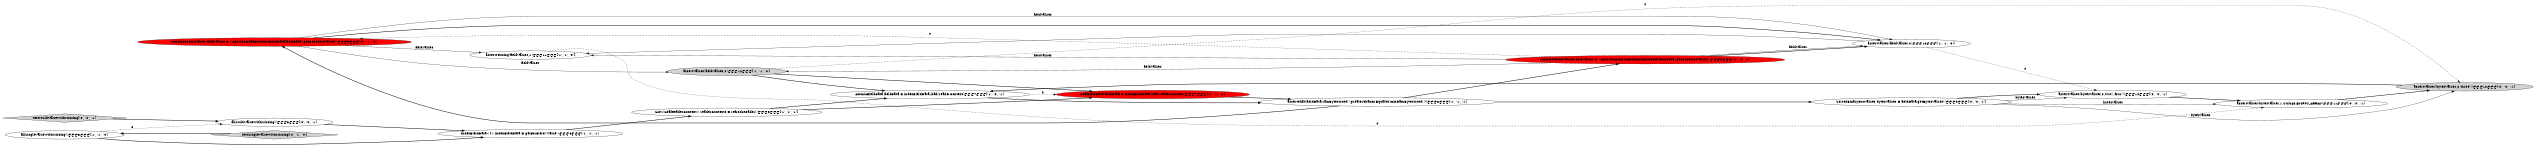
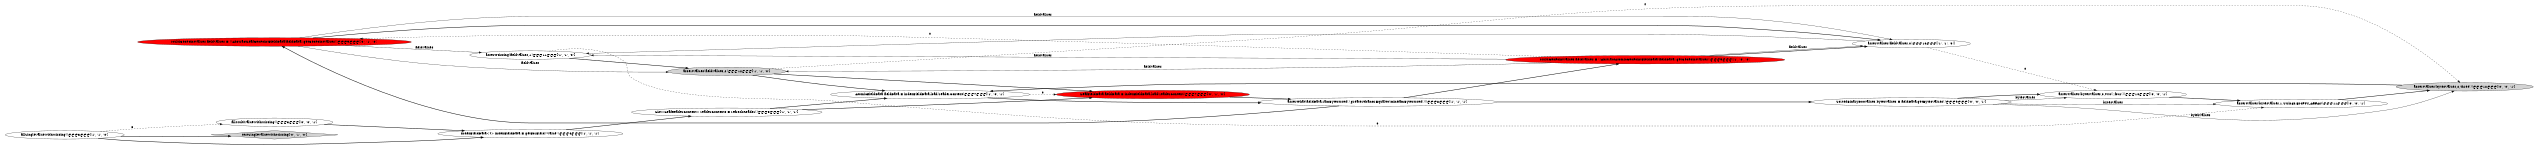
none -> (628, 63)
(65, 118) -> none
(177, 133) -> (175, 136)
